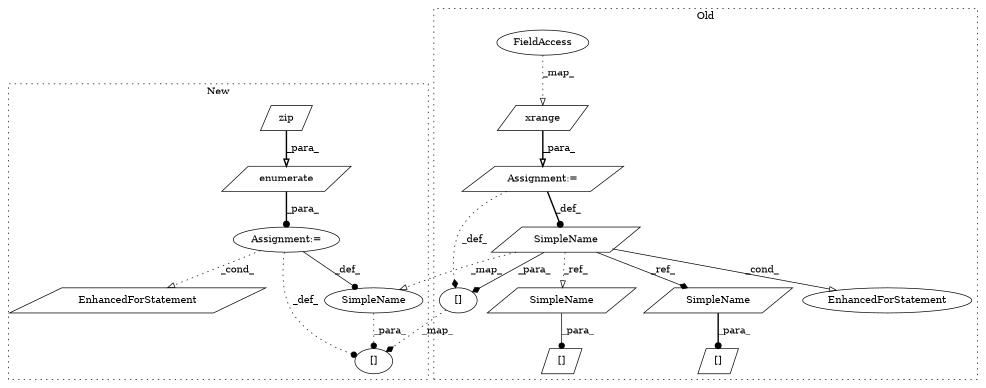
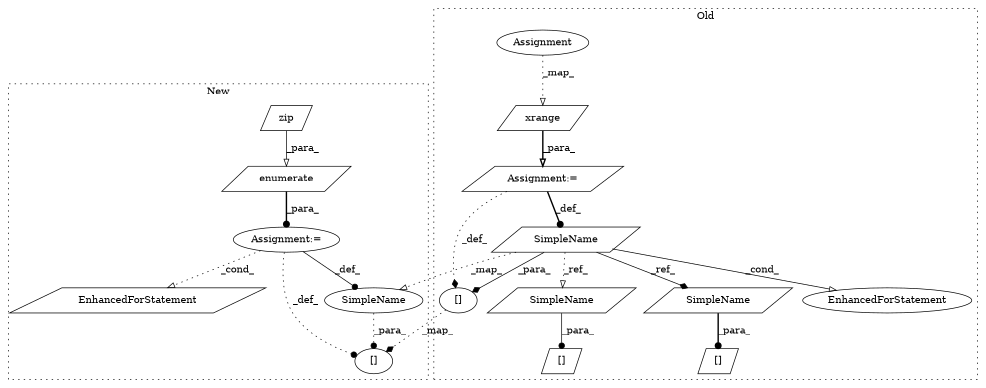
(543, 43) -> (543, 43)
(286, 145) -> (286, 145)
